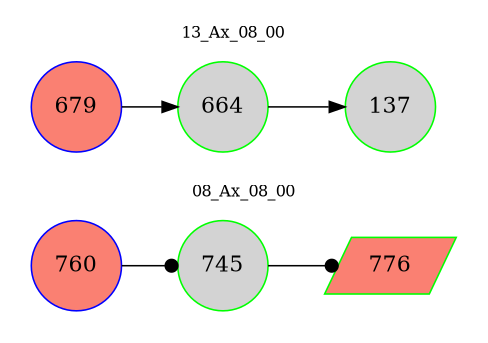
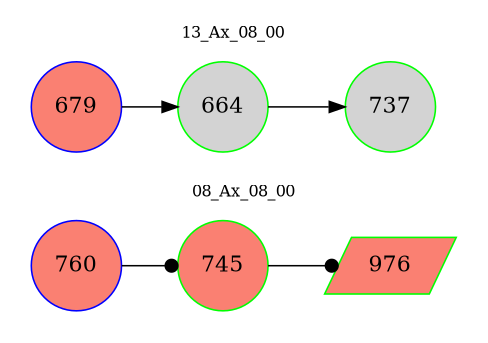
(390, 107) -> (390, 107)
(223, 266) -> (223, 266)
(390, 266) -> (390, 266)
